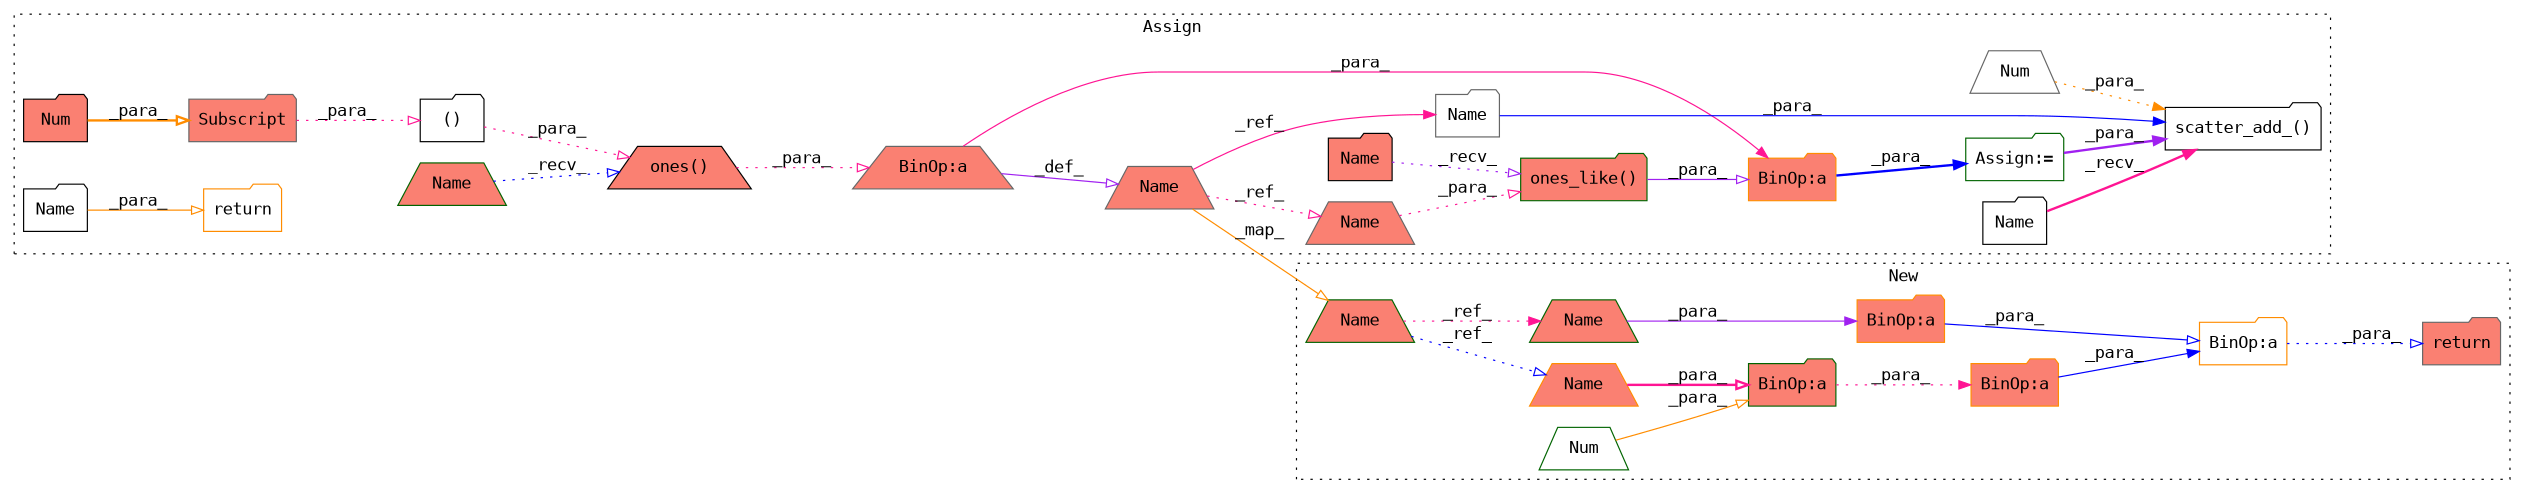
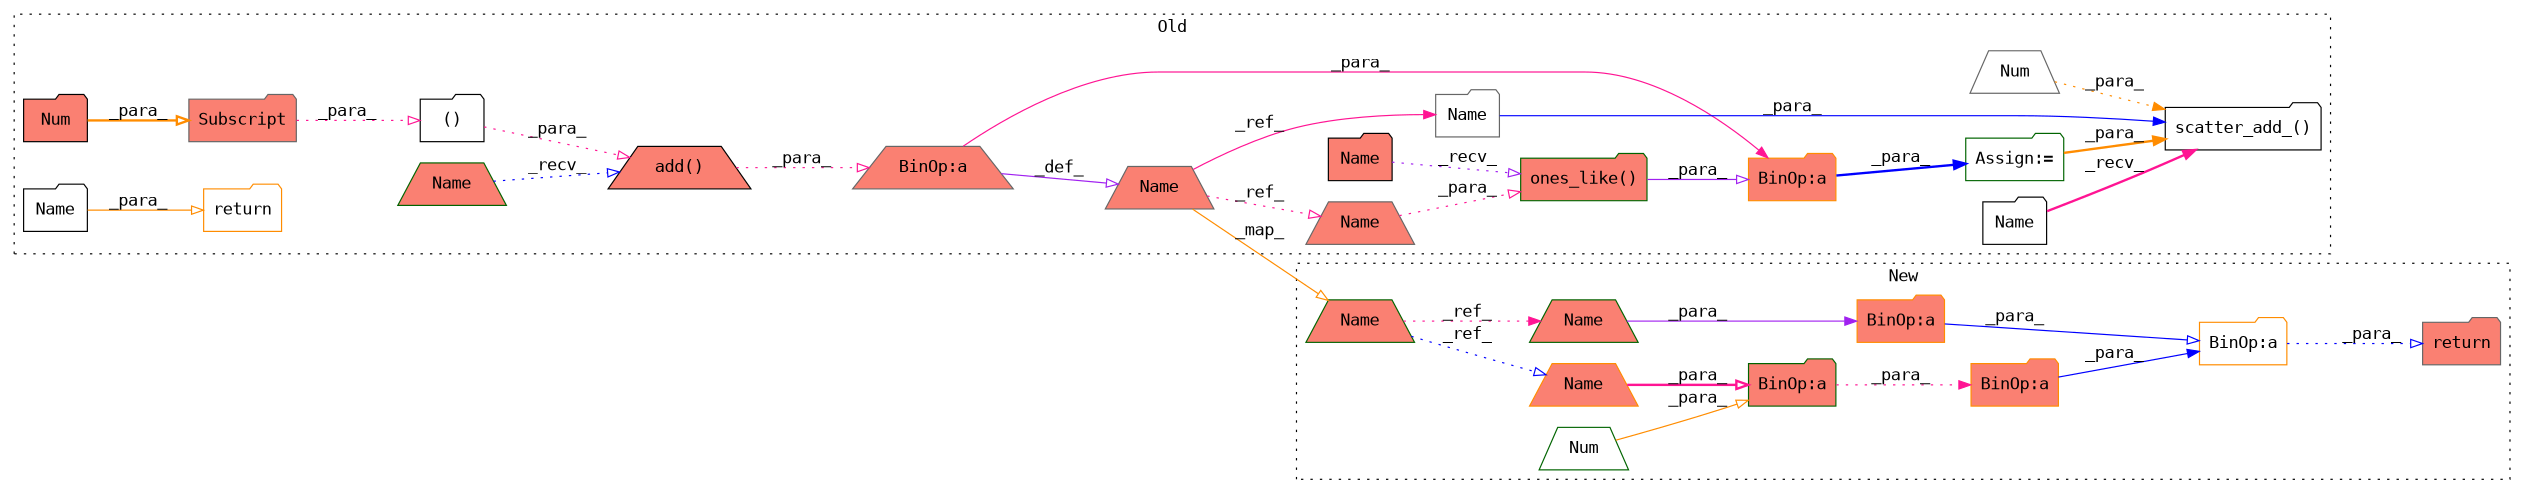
(1172, 28) -> (1172, 28)
(2109, 147) -> (2109, 147)
(680, 168) -> (680, 168)
